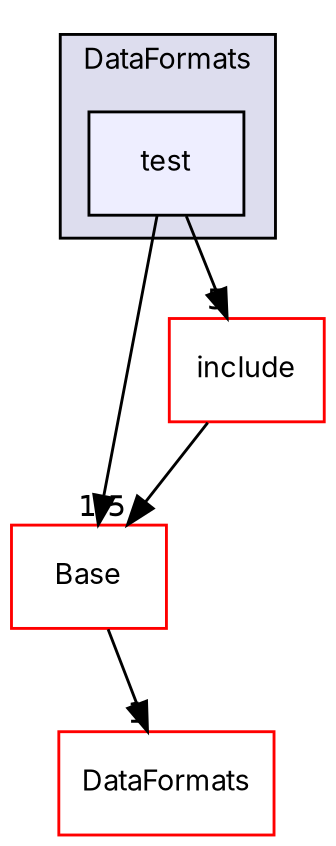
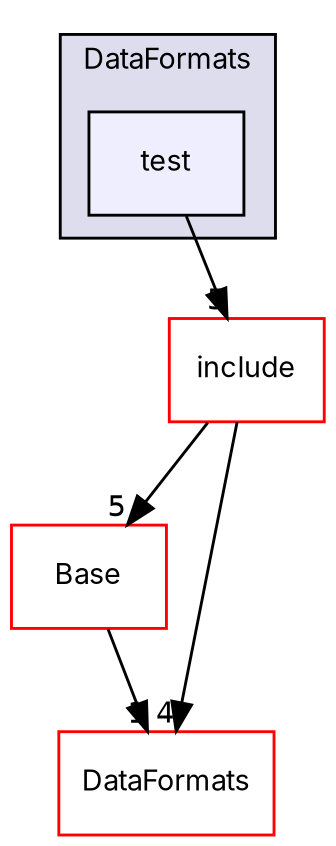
(130, 355) -> none
none -> (209, 563)
